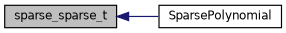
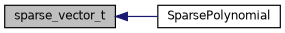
(61, 16) -> (60, 16)
